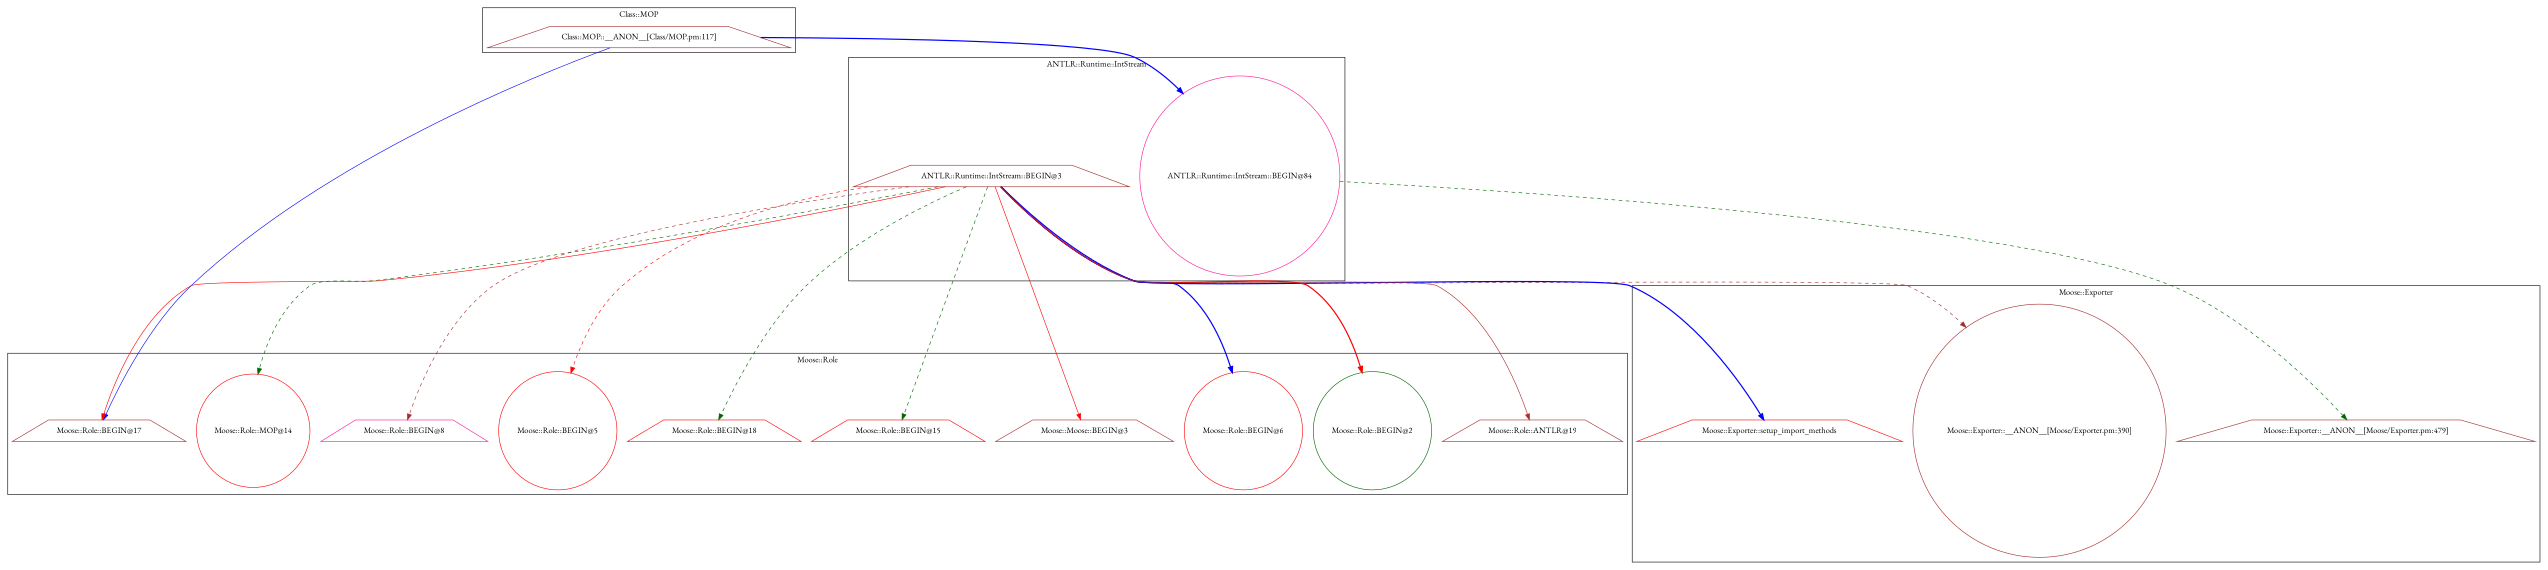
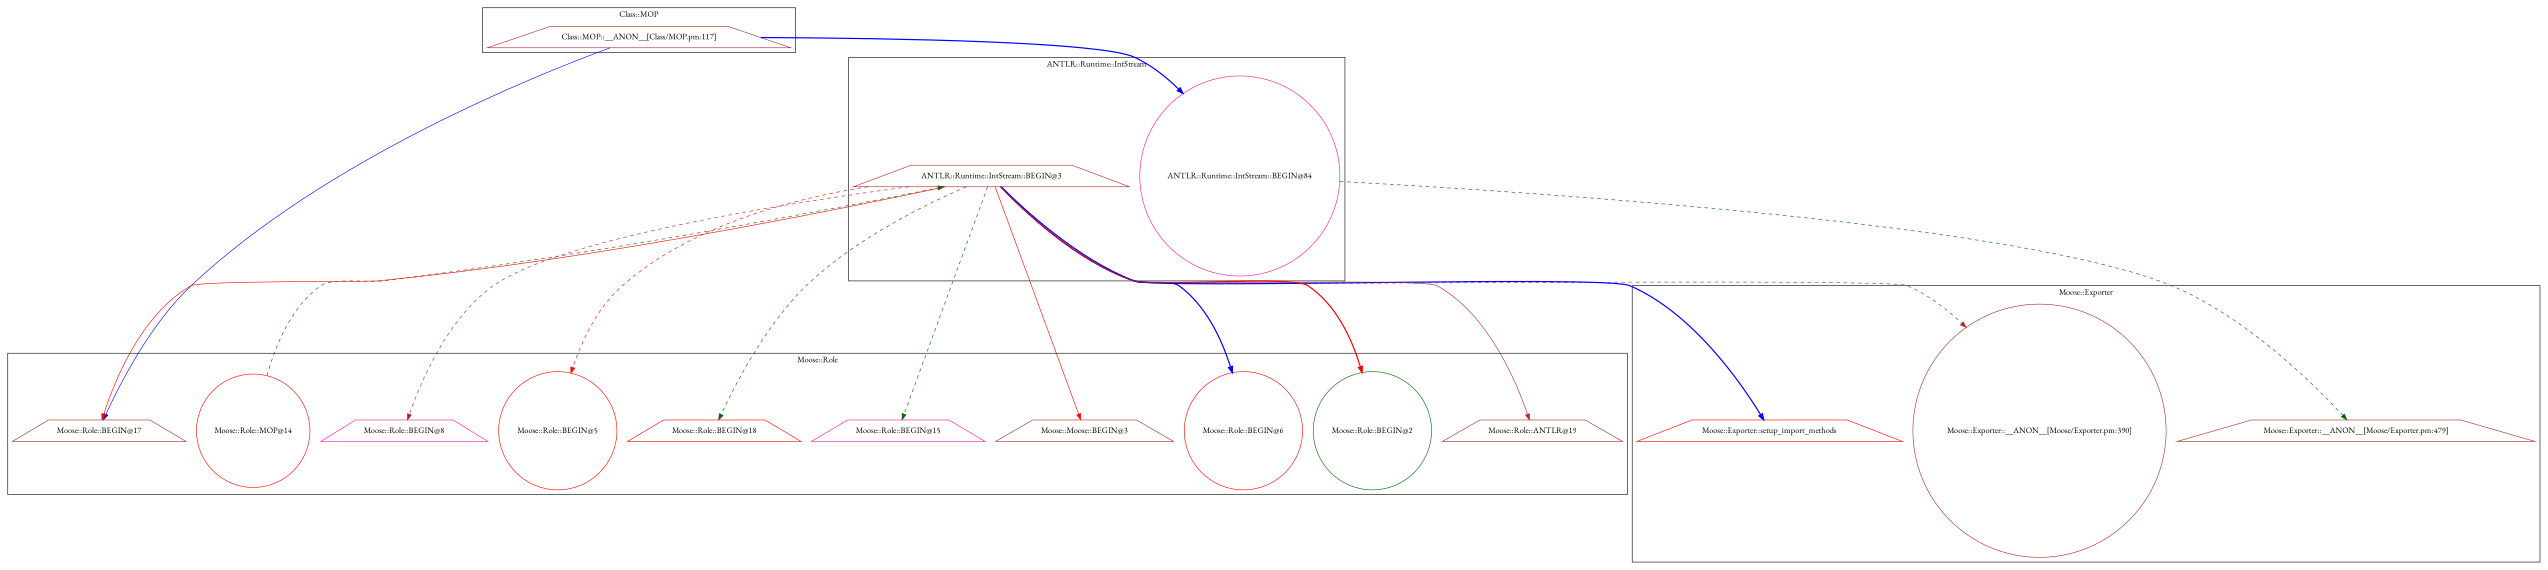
(612, 246) -> (578, 253)
(898, 431) -> (898, 431)
